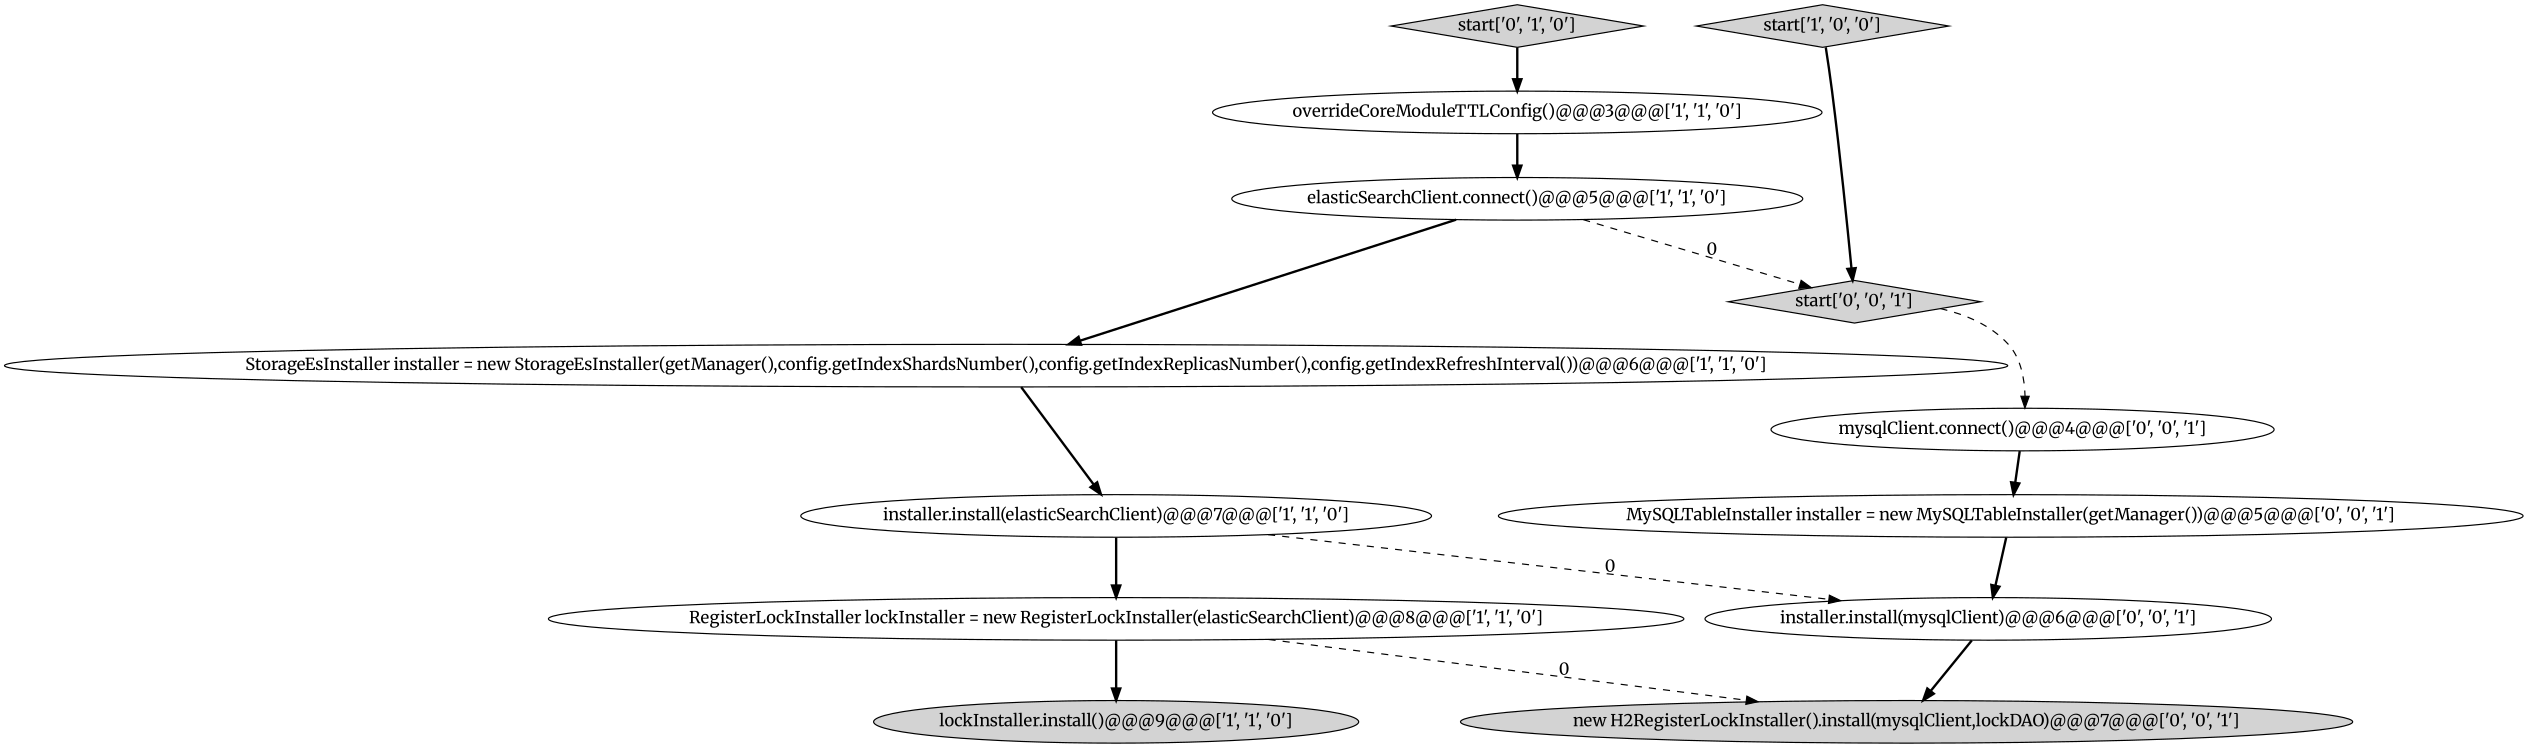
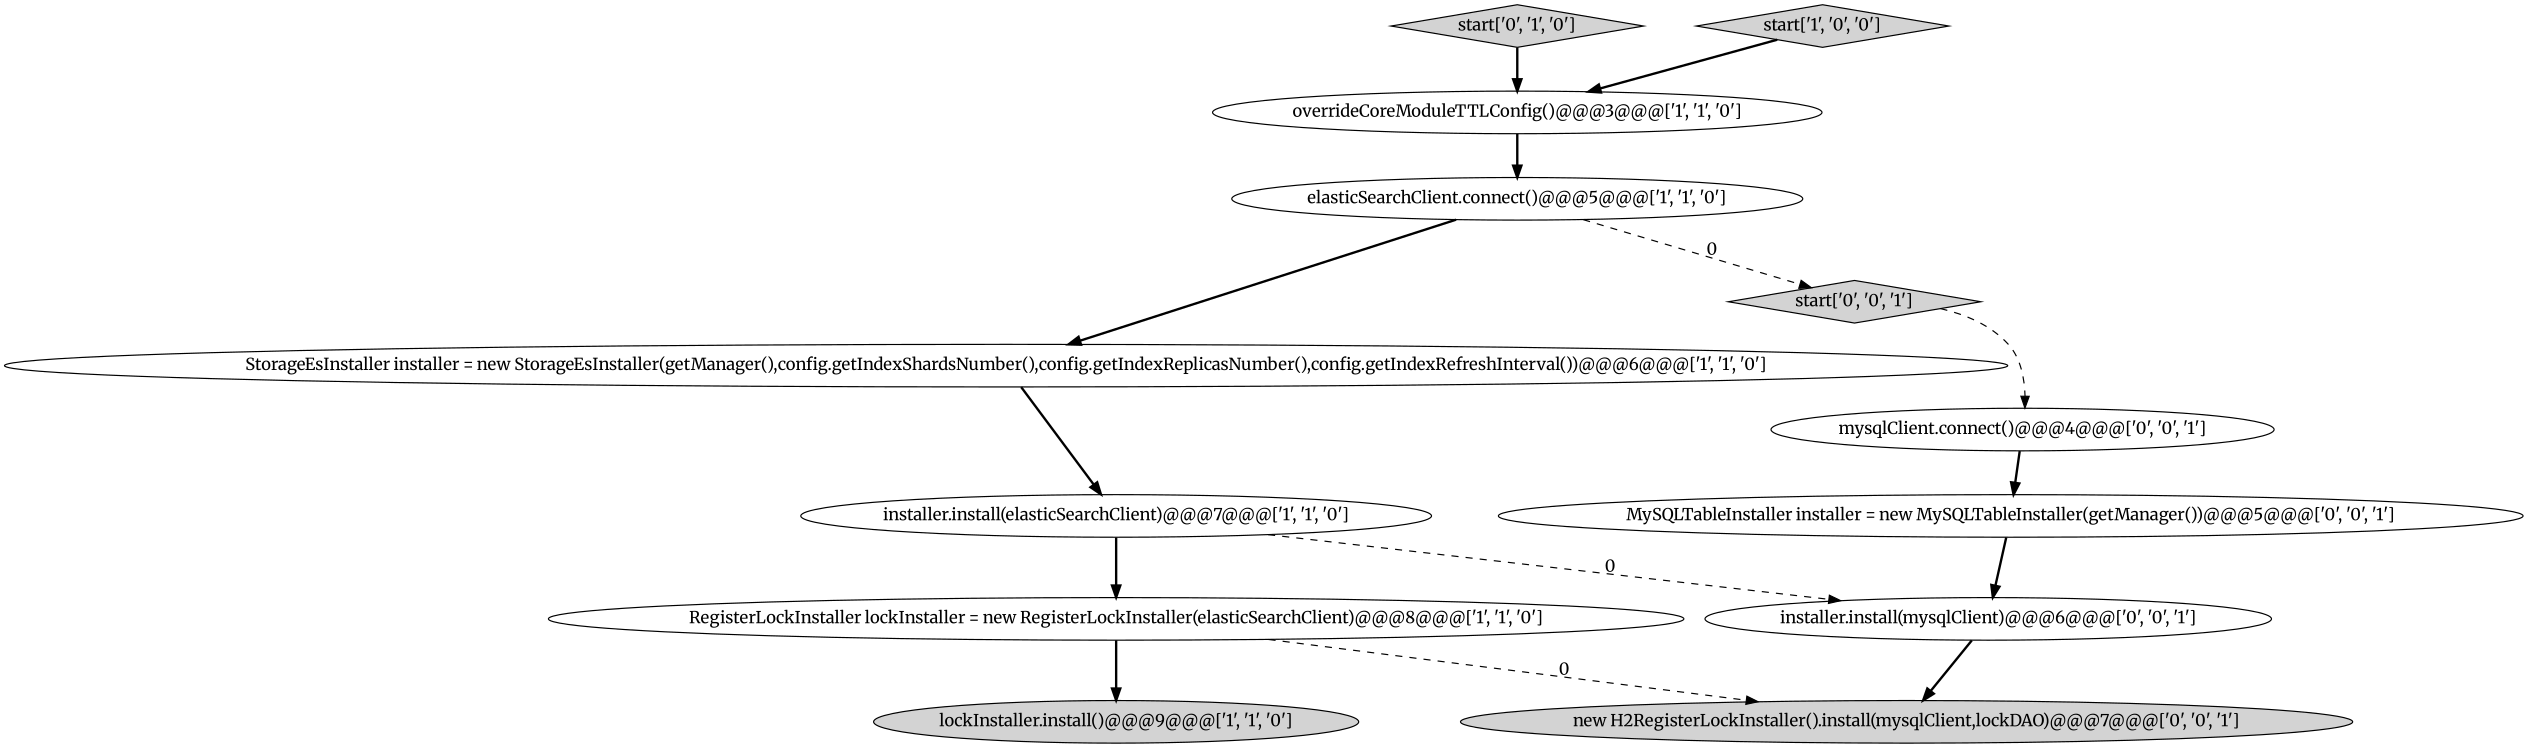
(1840, 158) -> (1689, 64)
